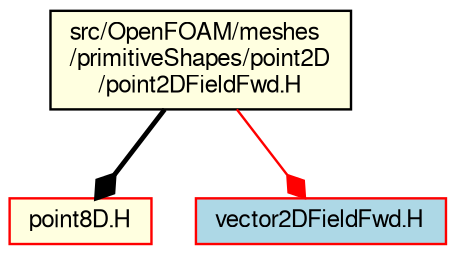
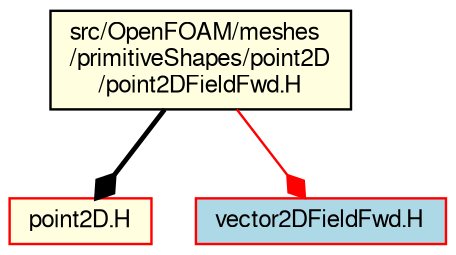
(81, 221) -> (81, 221)
